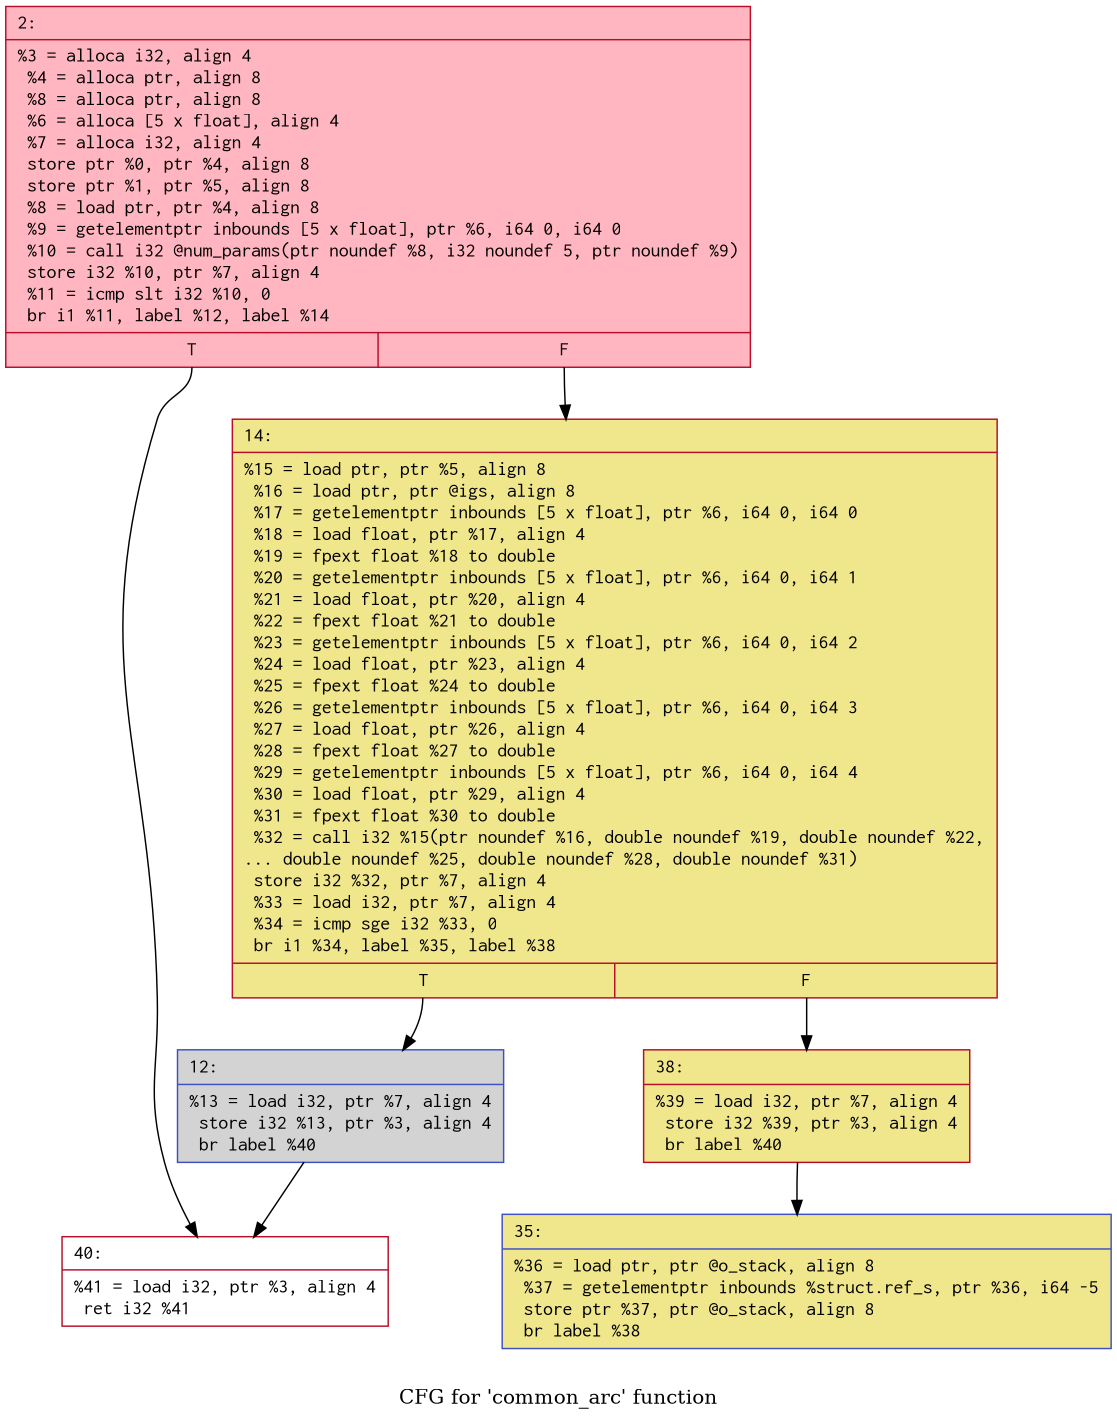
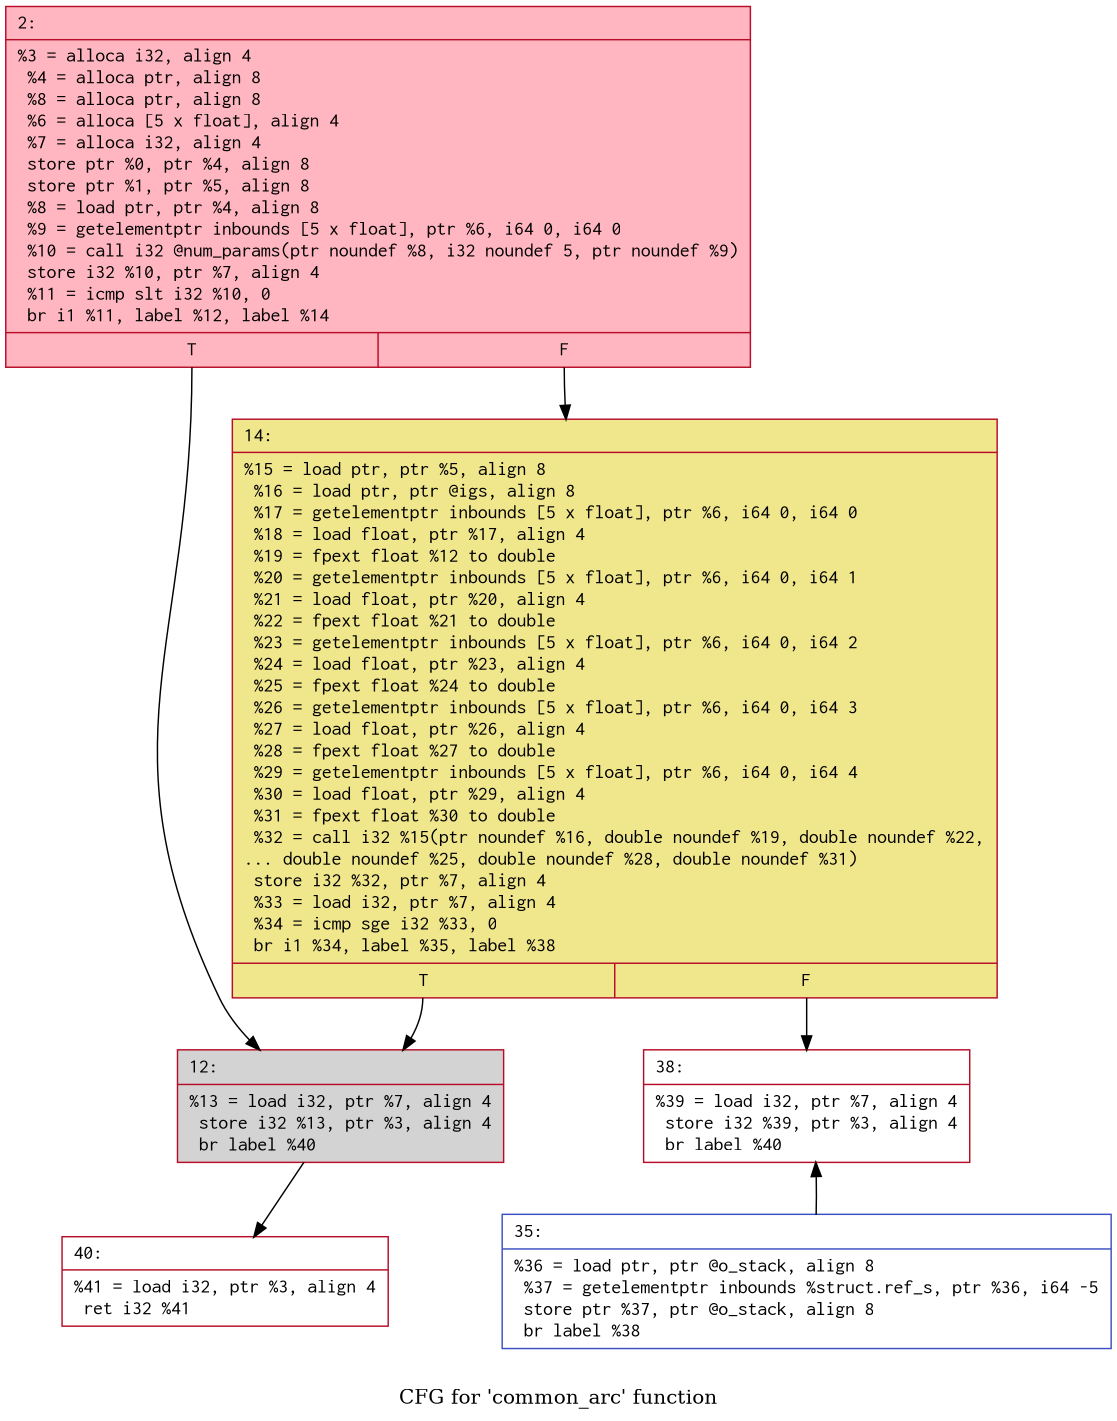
(400, 556) -> (400, 556)
(139, 791) -> (159, 713)
(341, 1106) -> (341, 1106)
(807, 1106) -> (807, 1106)
(797, 1181) -> (816, 1196)
(807, 1281) -> (807, 1281)
